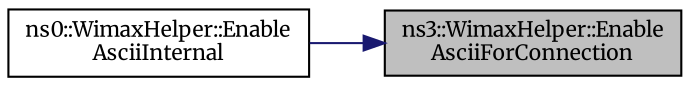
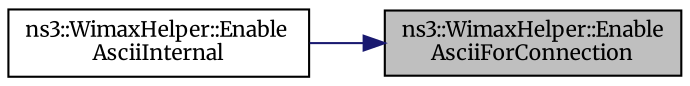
(159, 43) -> (159, 43)
